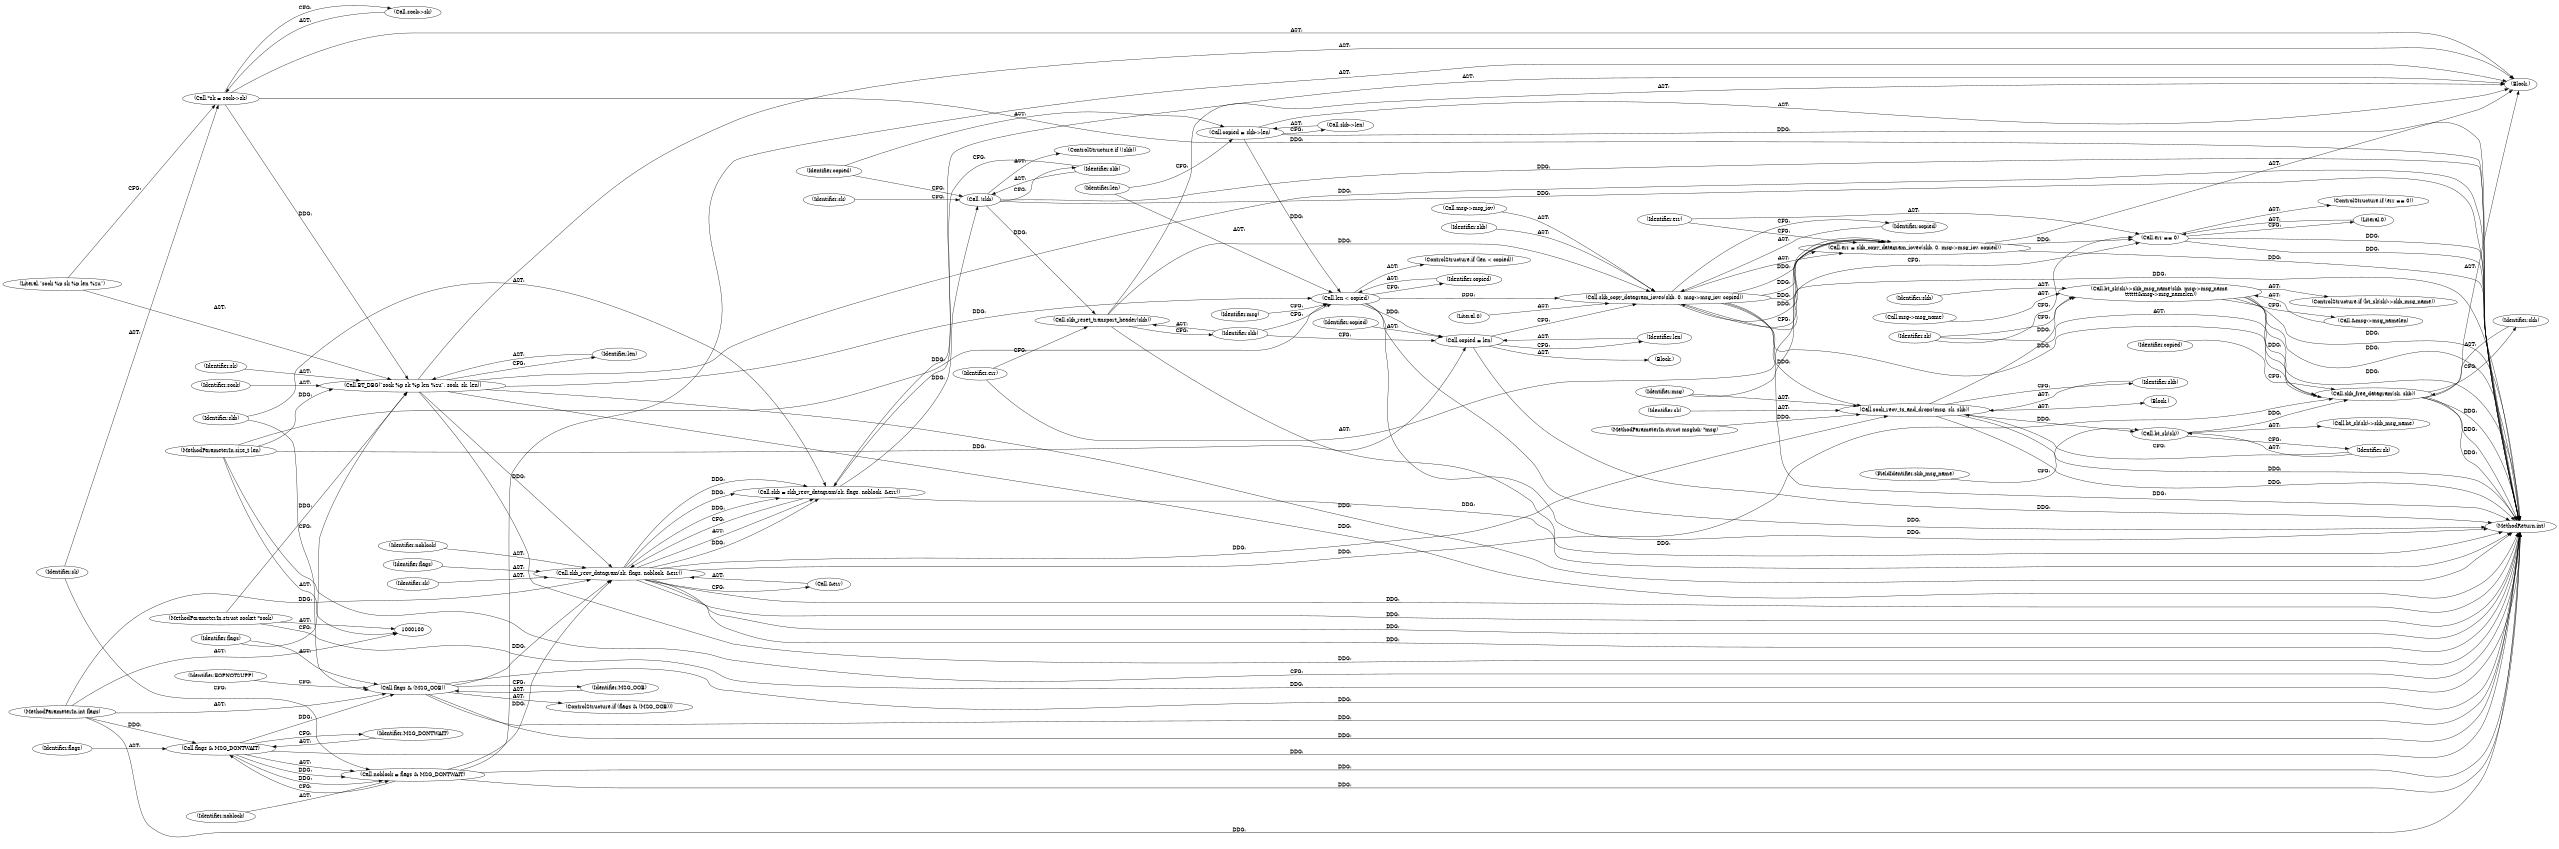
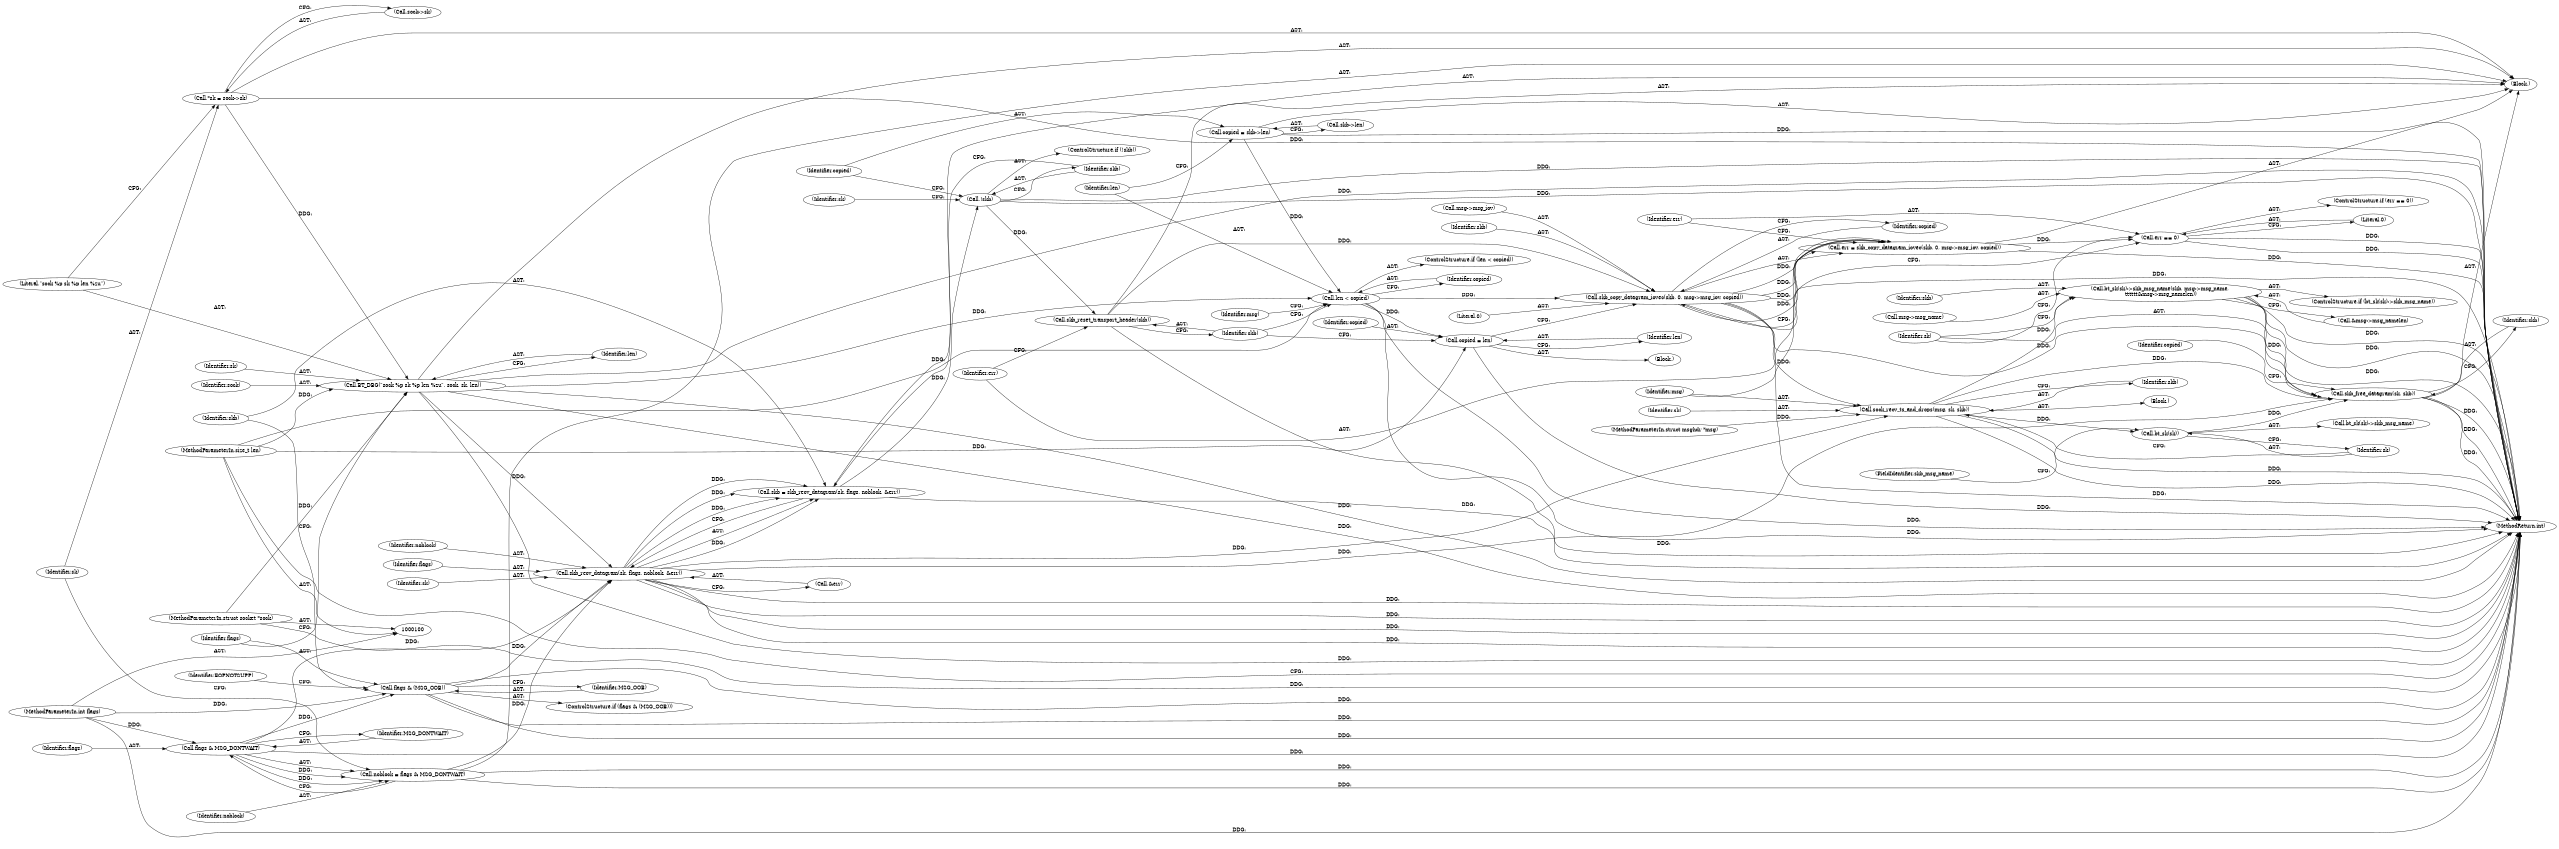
none -> (2134, 365)
(302, 602) -> (430, 650)
(221, 705) -> (221, 705)
